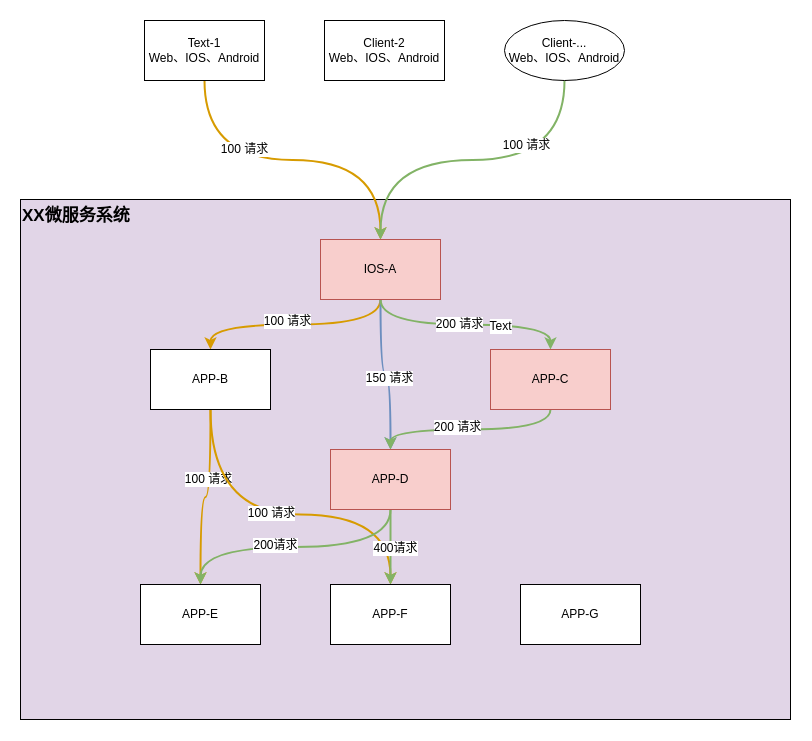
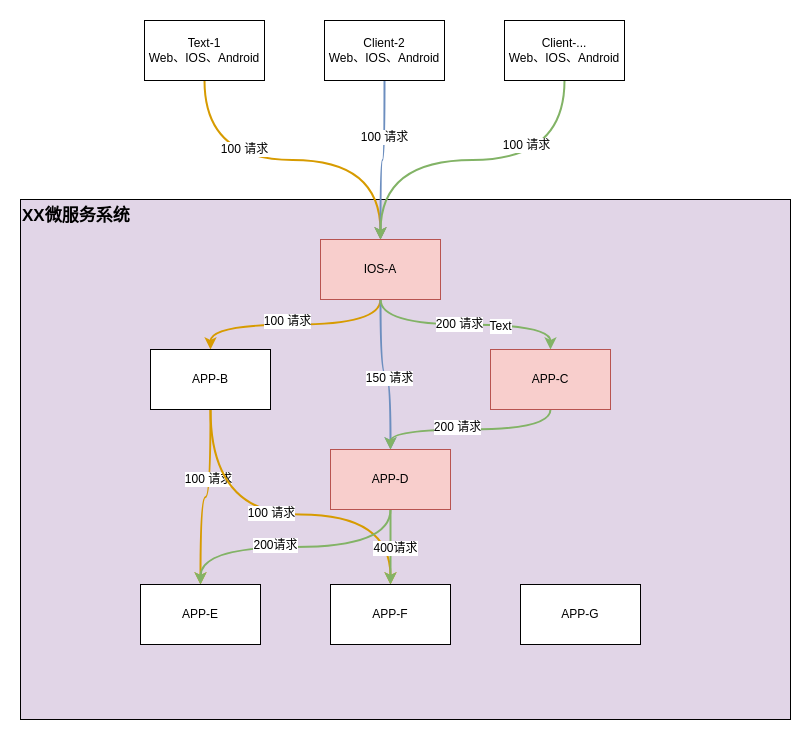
(565, 51) -> (565, 51)
none -> (384, 144)
